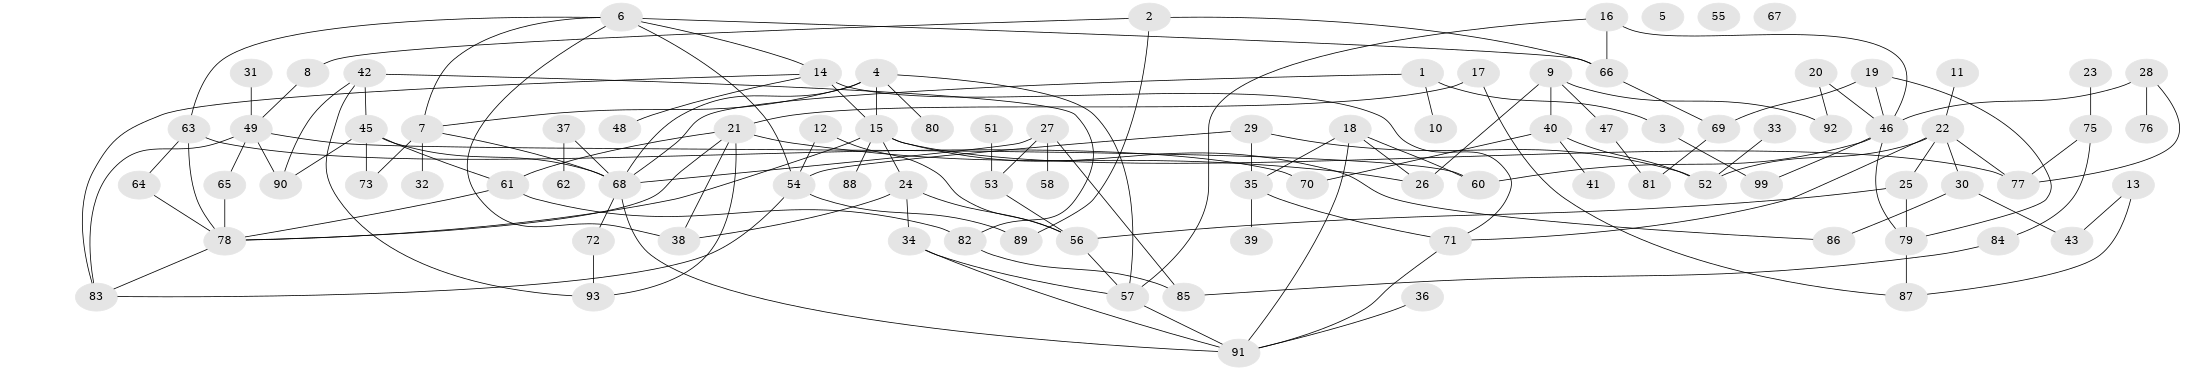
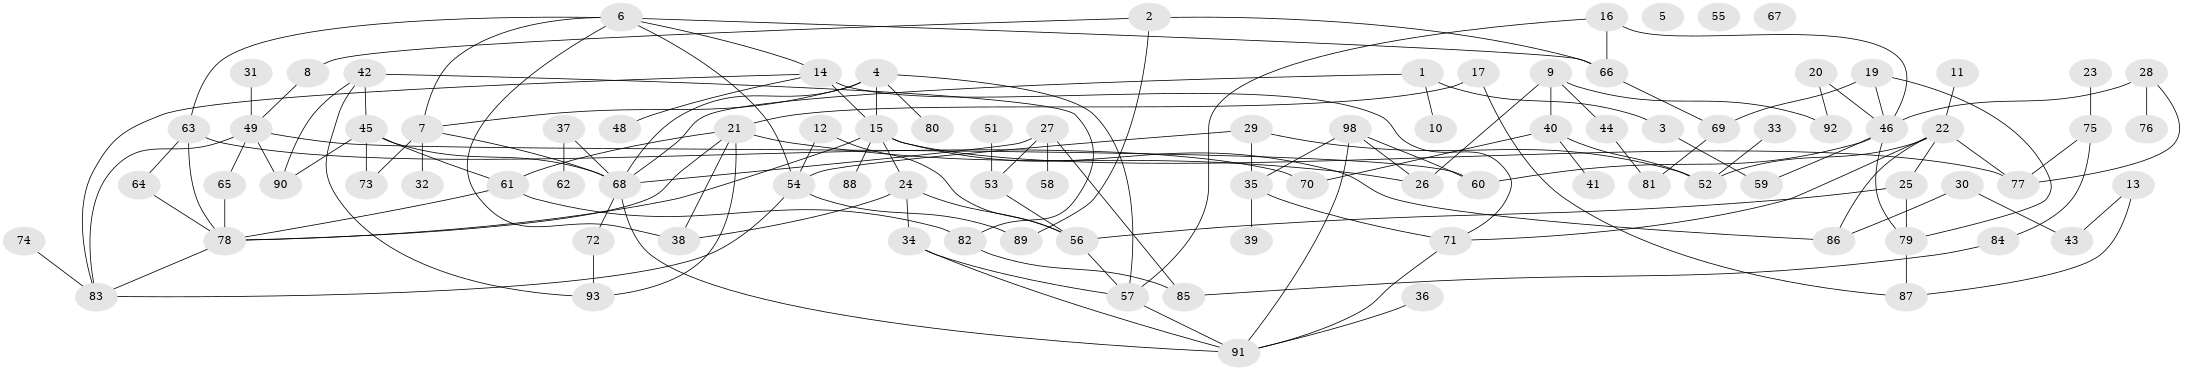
(1350, 129) -> (1350, 129)
(1607, 129) -> (1607, 129)
(1953, 157) -> (1871, 180)
(1762, 185) -> (1762, 185)
none -> (24, 241)
